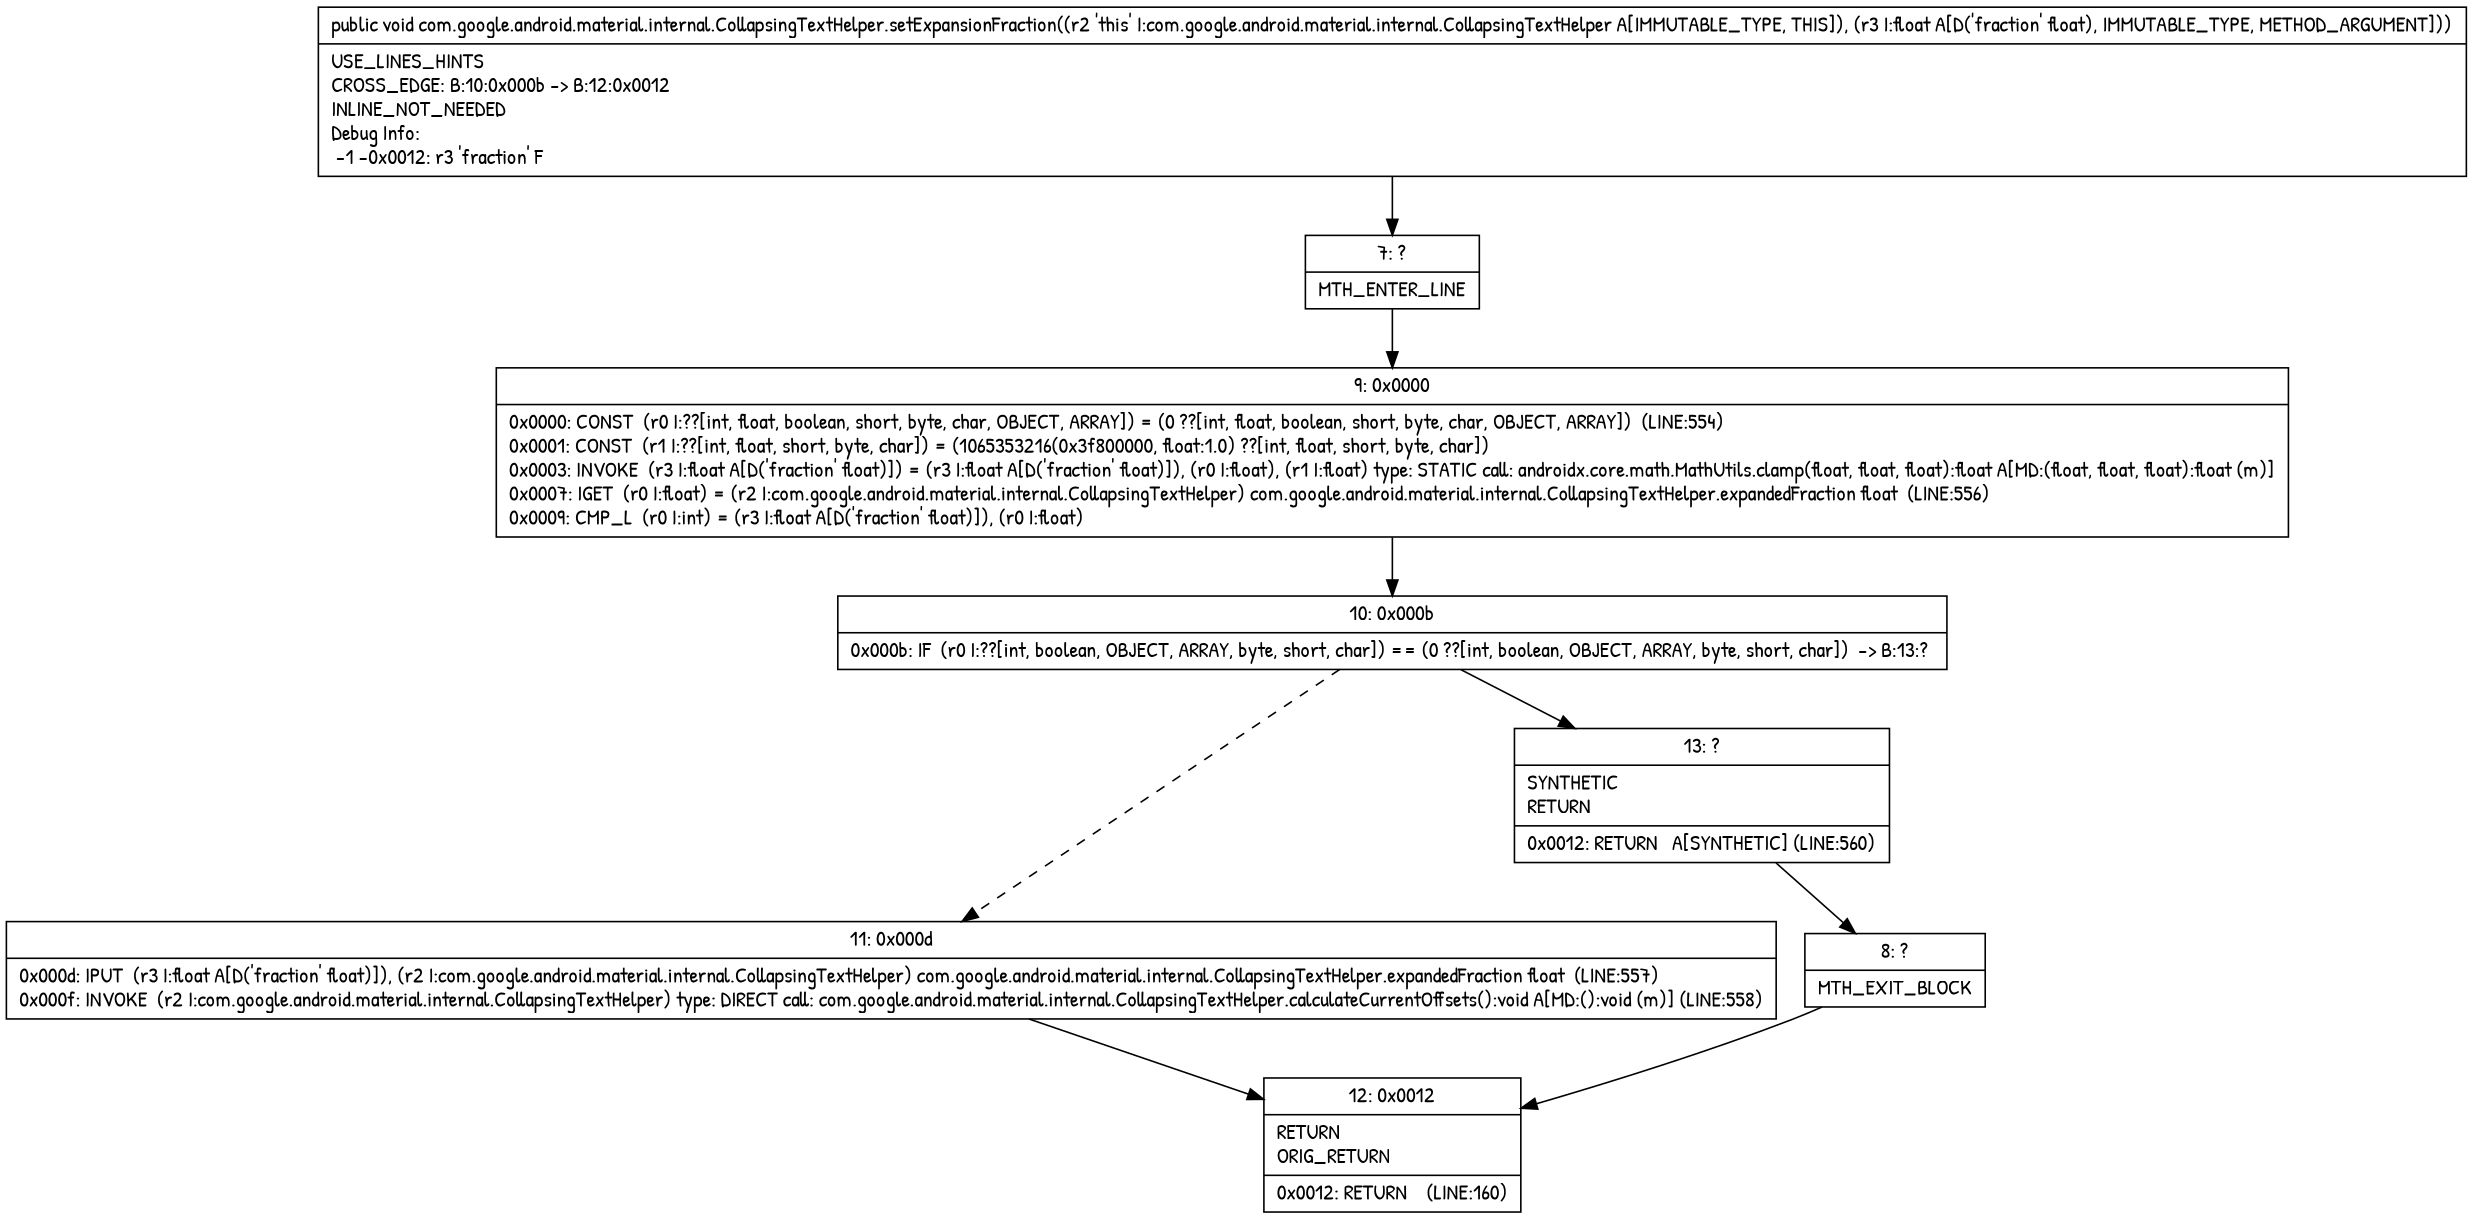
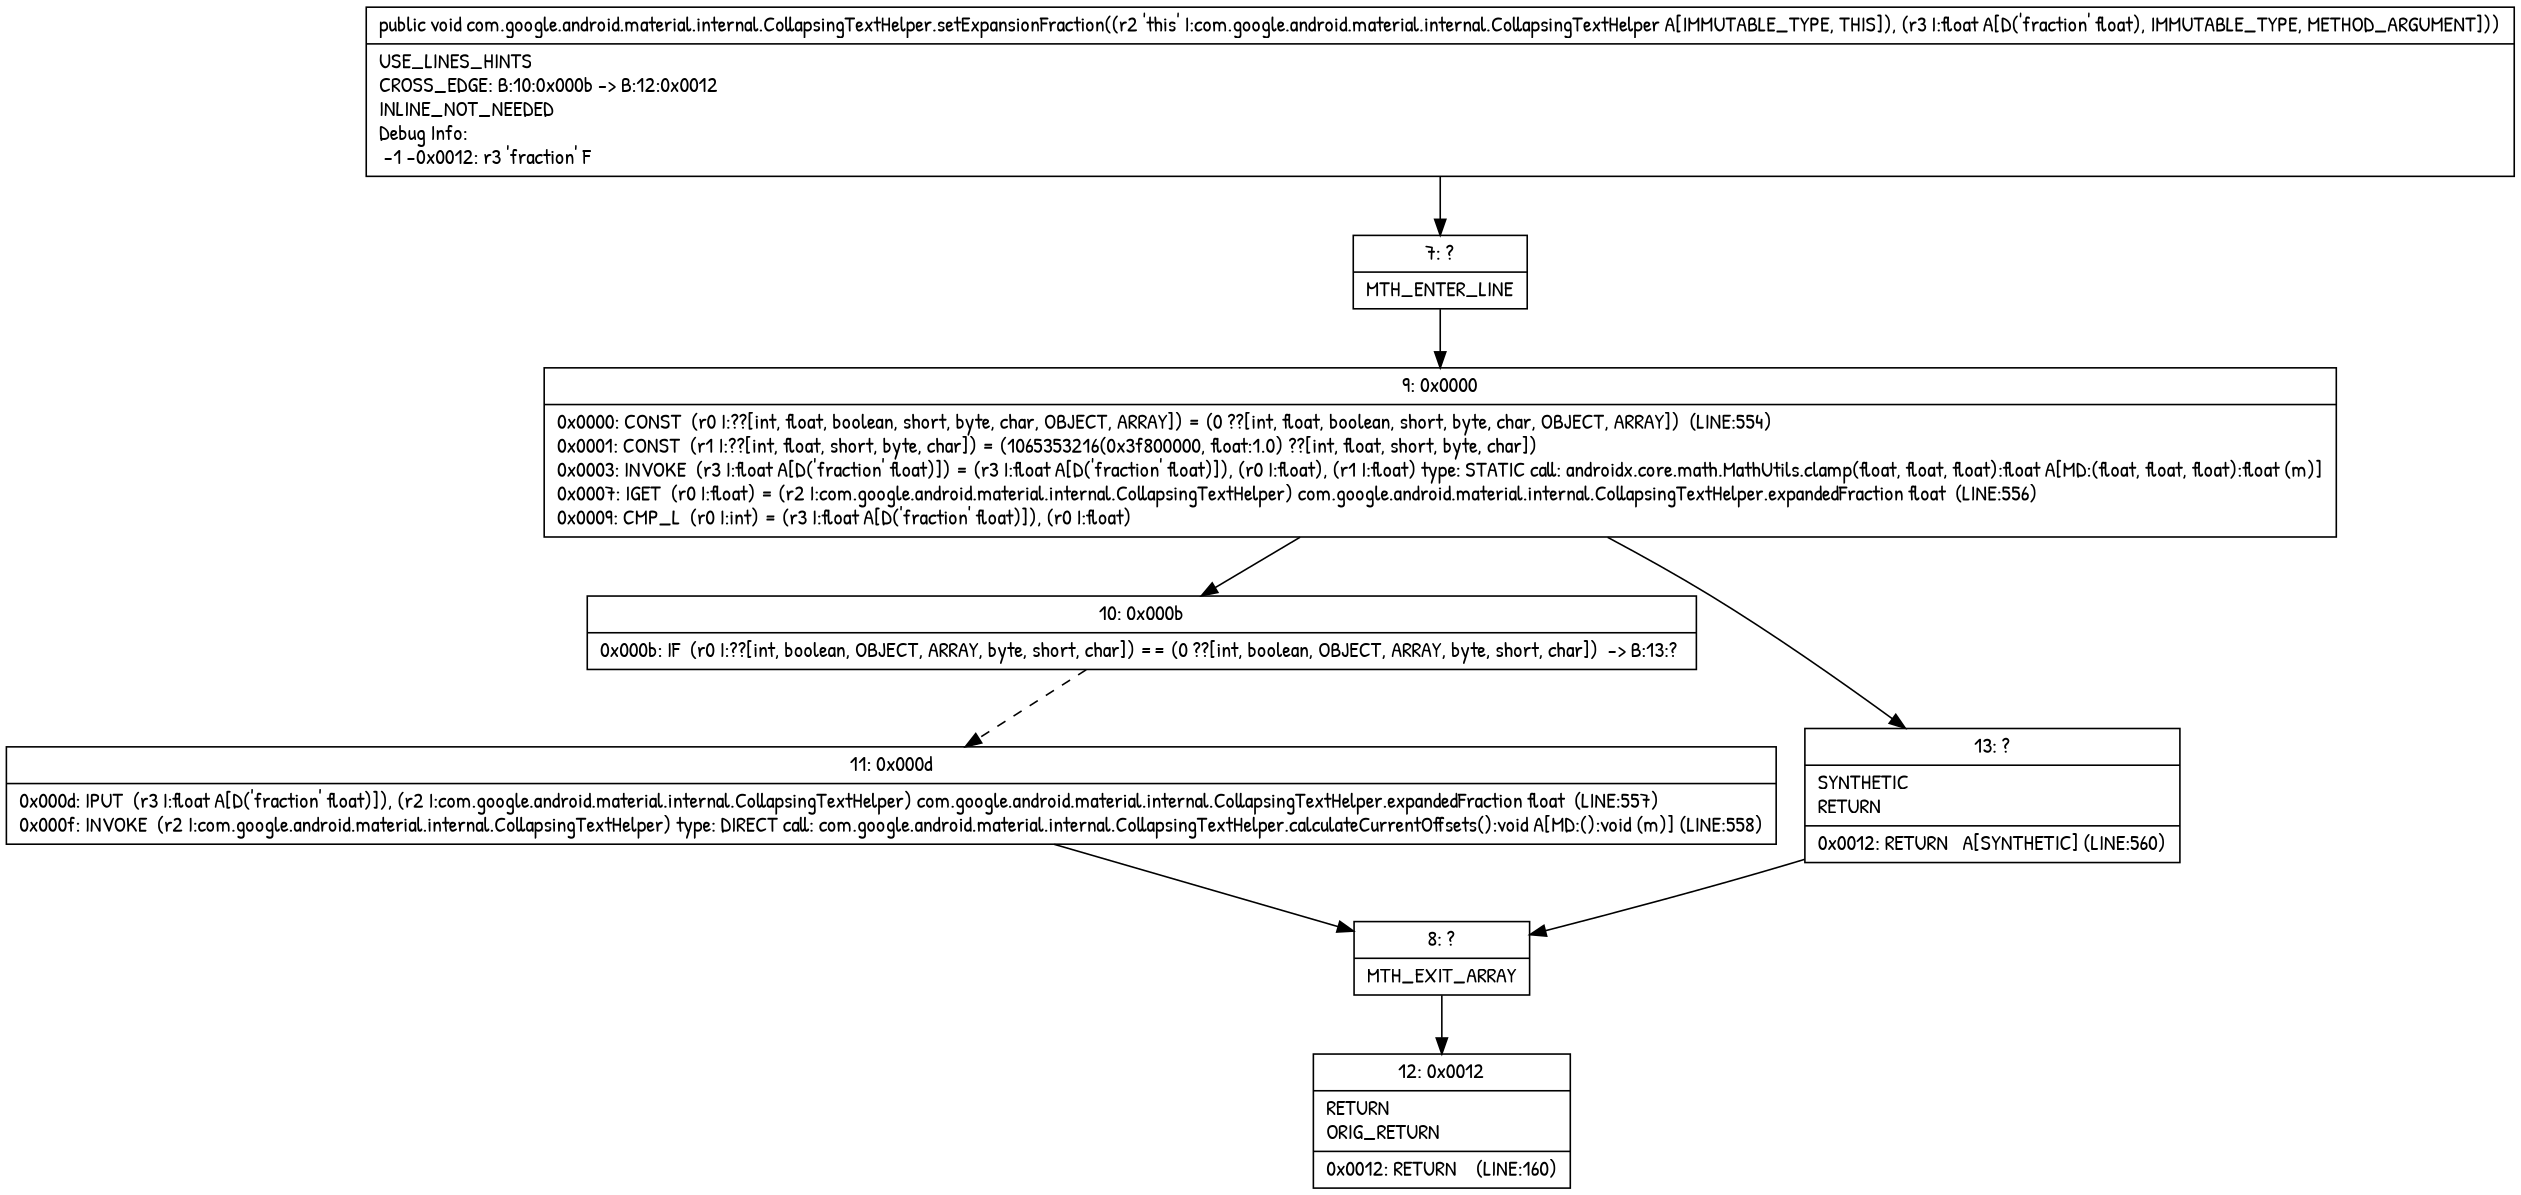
(1511, 695) -> (1753, 623)
(1895, 988) -> (1442, 976)
(1139, 1057) -> (1196, 885)
